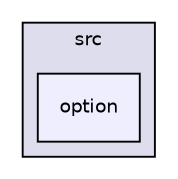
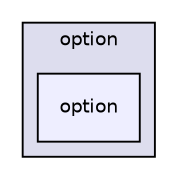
(89, 41) -> (89, 41)
